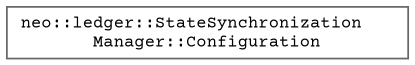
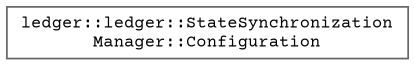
(208, 33) -> (208, 33)
